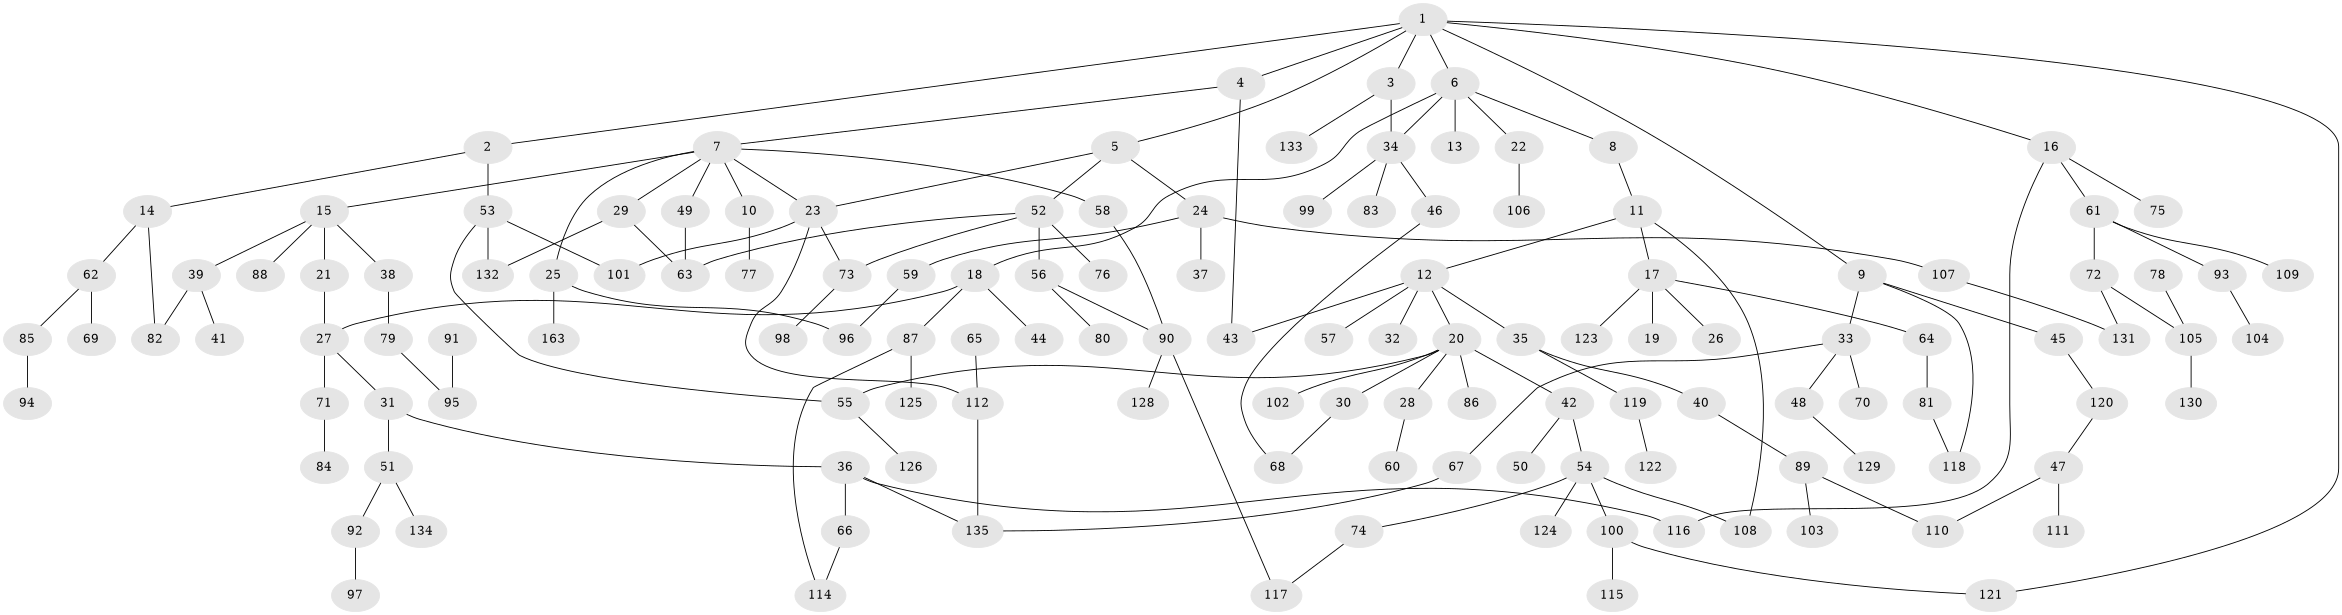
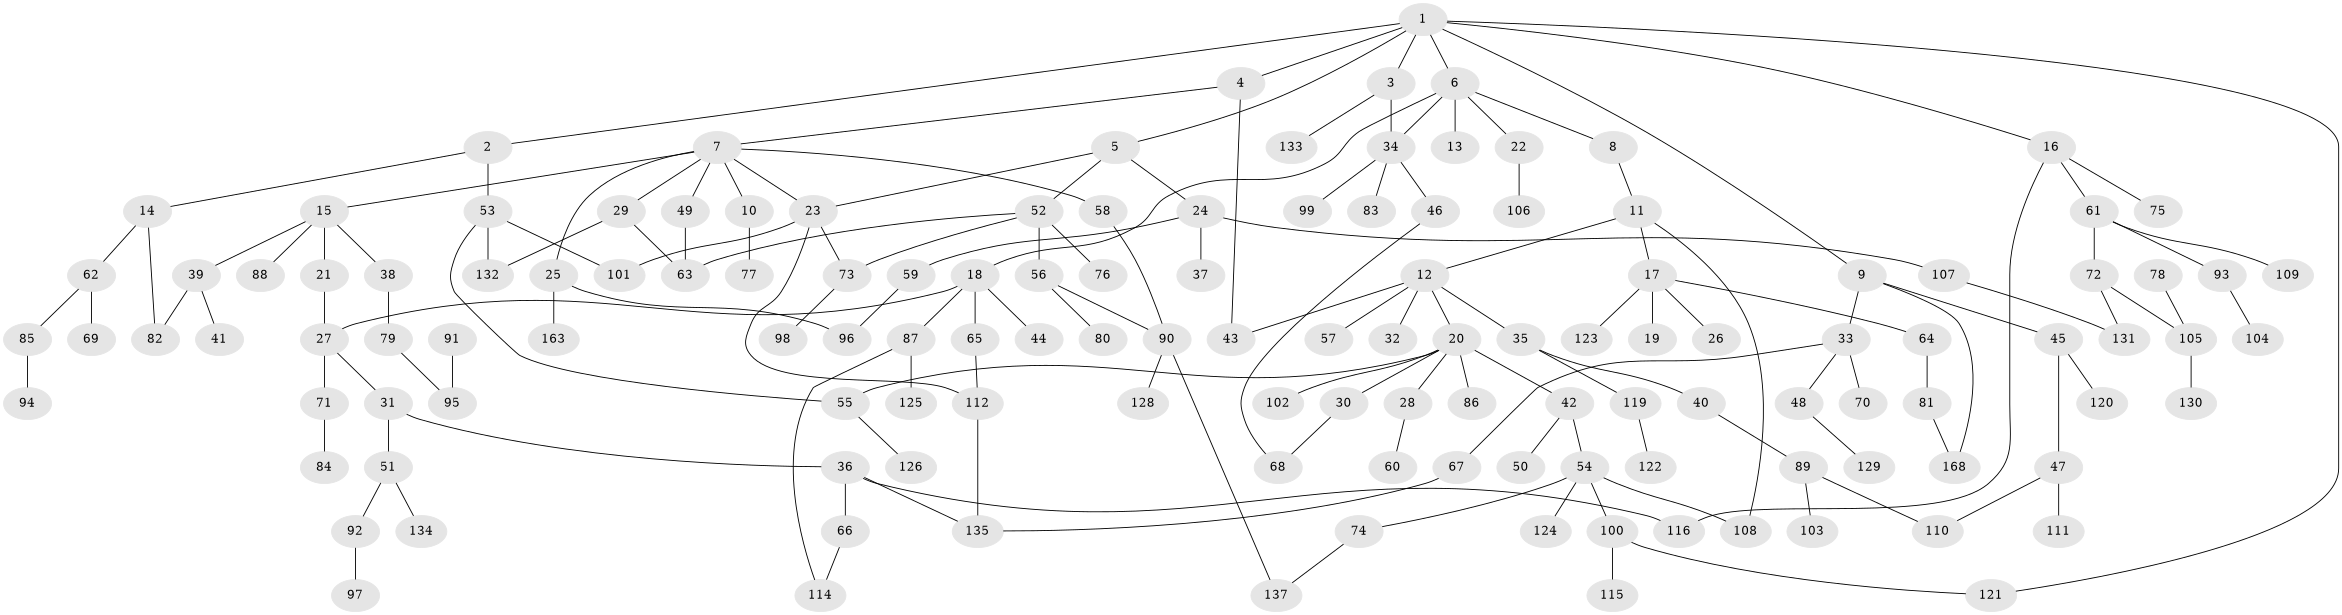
none -> (975, 308)
(2080, 436) -> (2059, 404)
(1955, 468) -> (1955, 468)
(1276, 596) -> (1276, 596)
